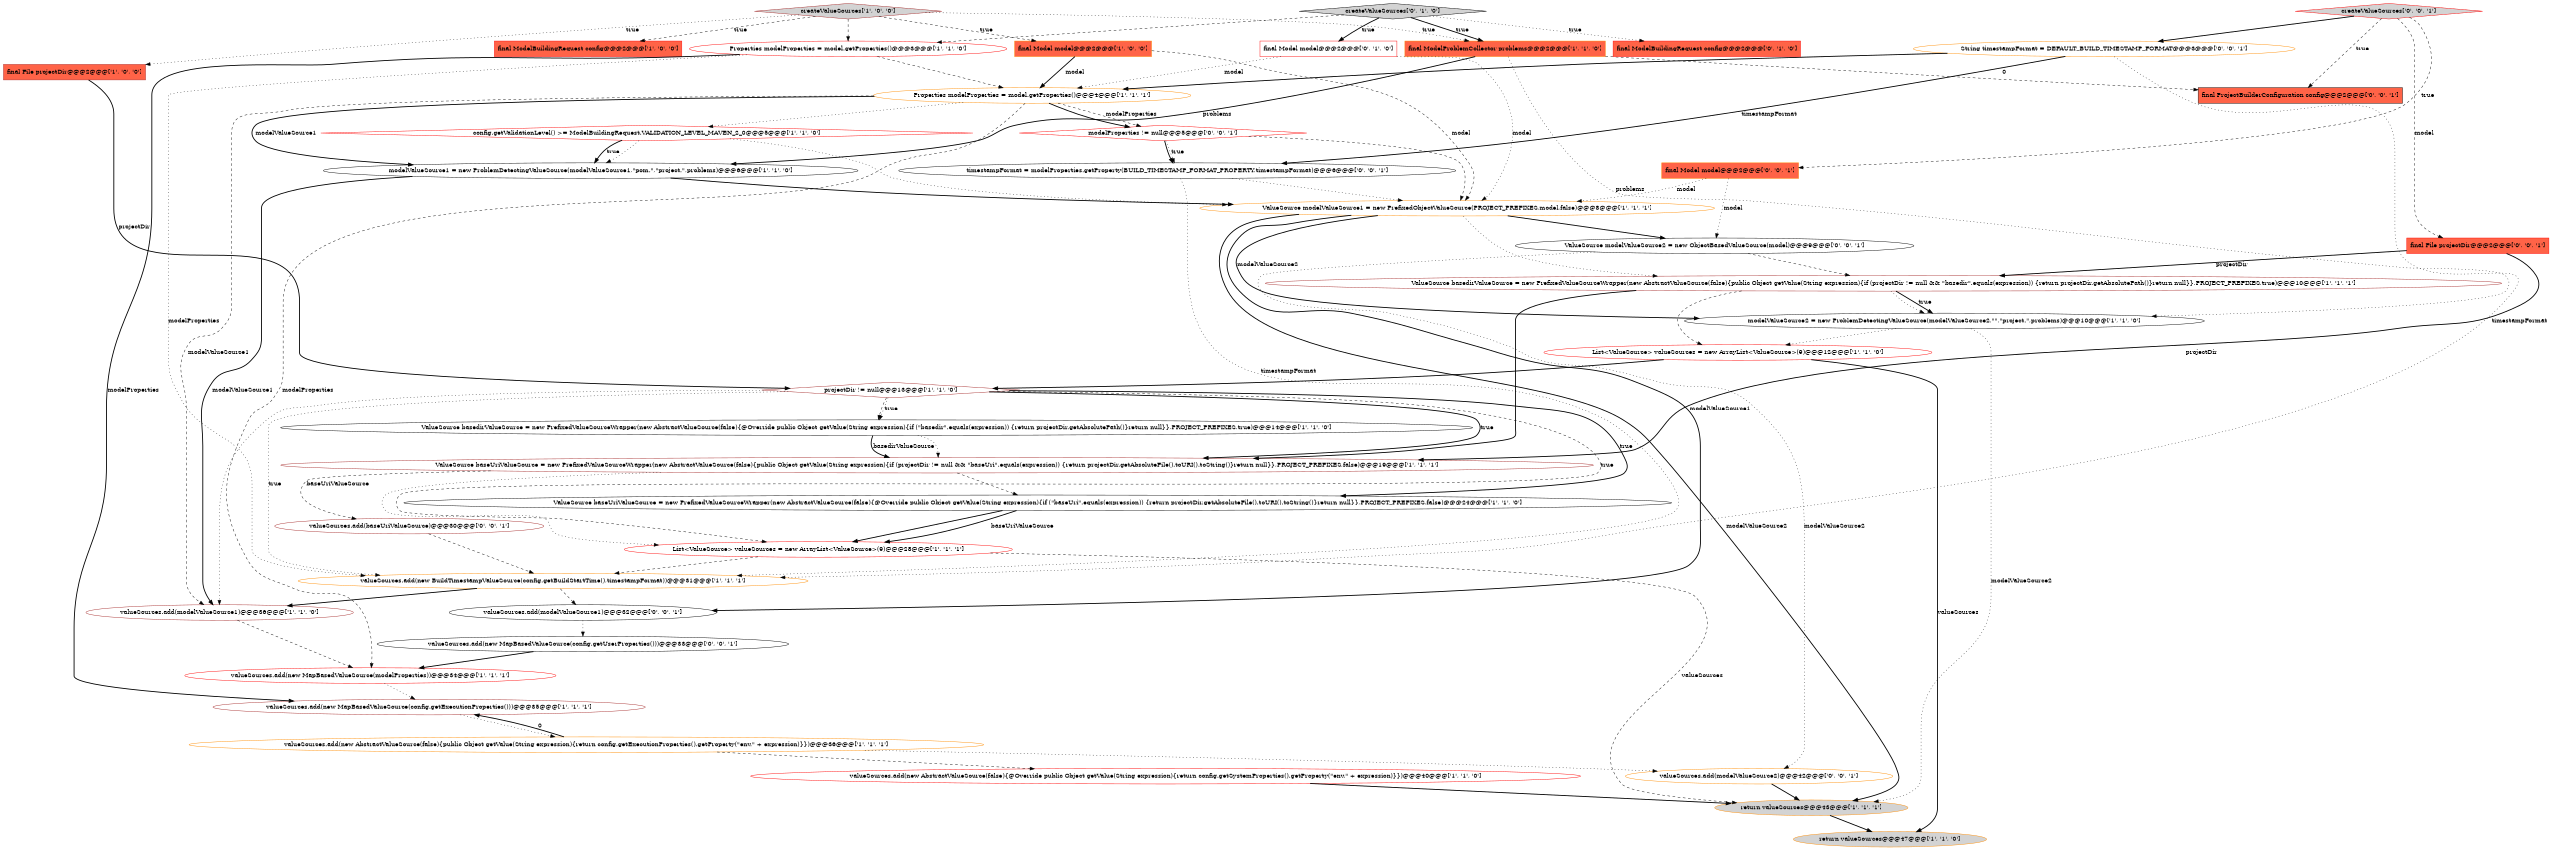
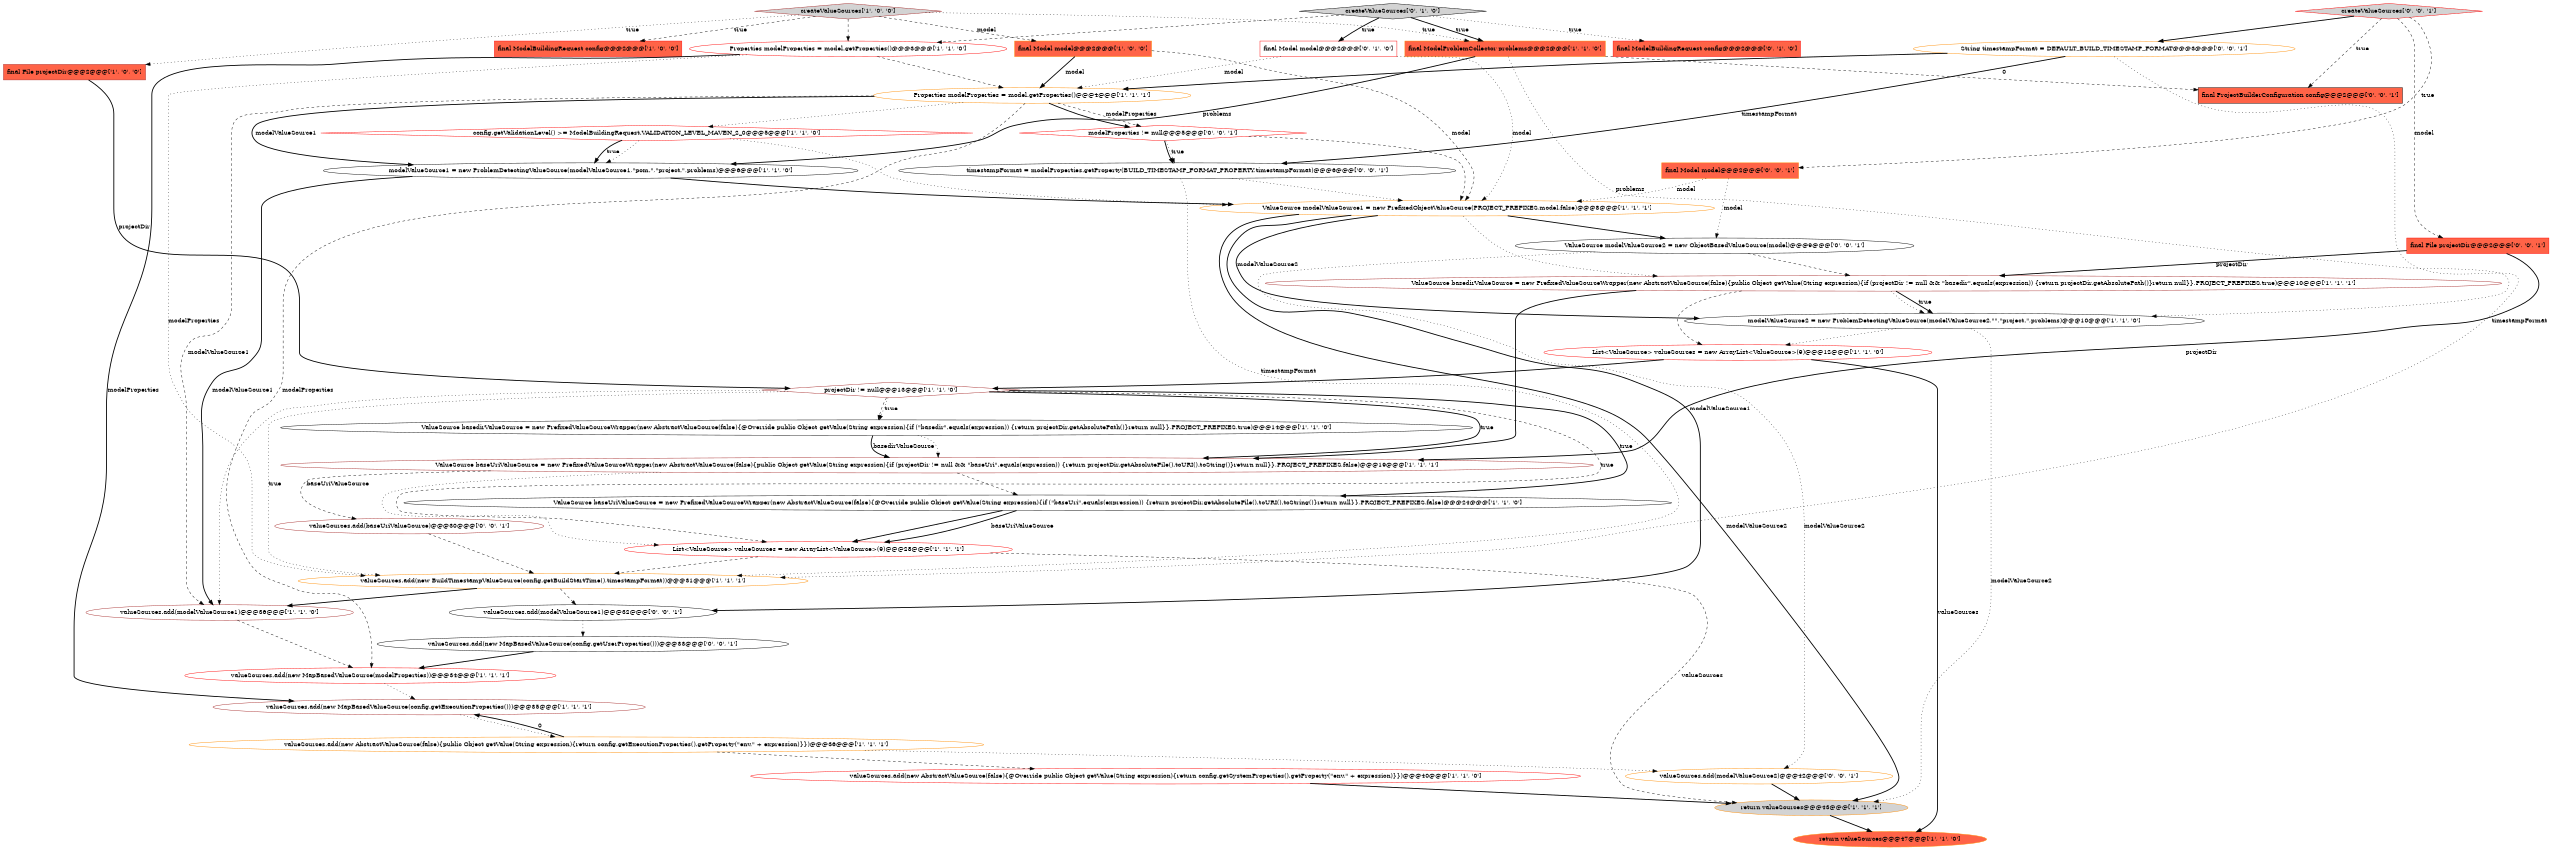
(987, 30) -> (987, 30)
(1890, 839) -> (1890, 839)
